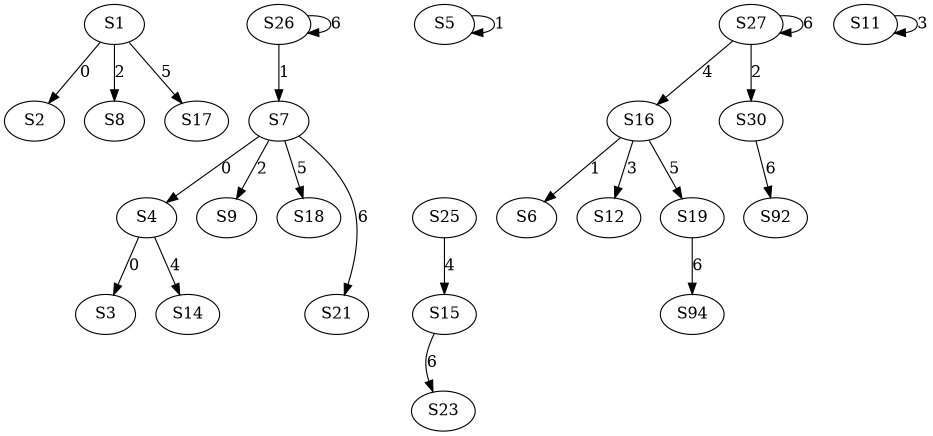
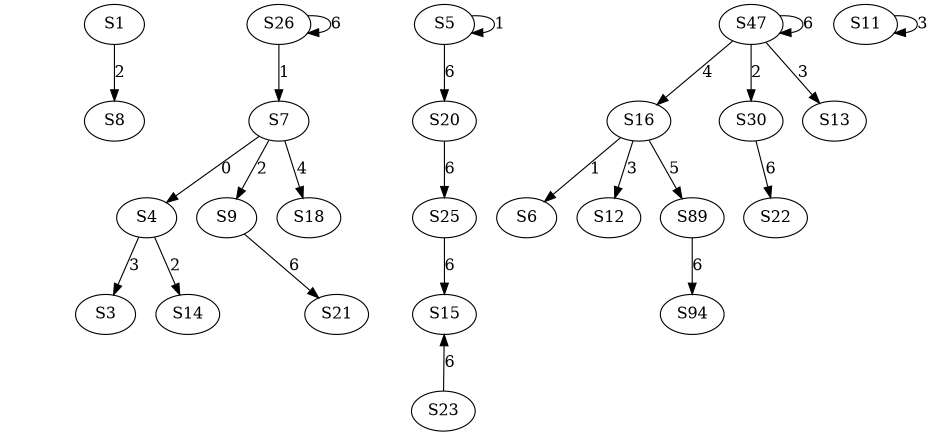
(751, 24) -> (751, 24)
(34, 121) -> none
(197, 121) -> none
none -> (444, 121)
none -> (834, 121)
(302, 169) -> (302, 169)
(352, 201) -> (277, 262)
(692, 218) -> (692, 218)
(776, 218) -> (776, 218)
(134, 266) -> (134, 266)
(176, 266) -> (176, 266)
(450, 266) -> (450, 266)
(426, 357) -> (444, 368)
